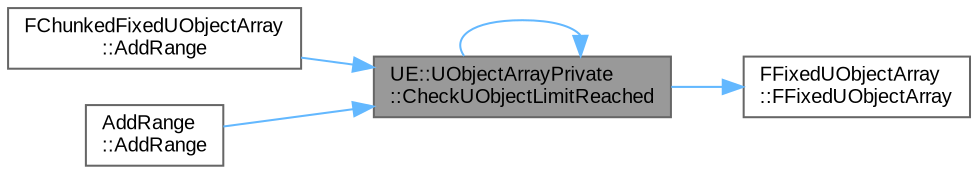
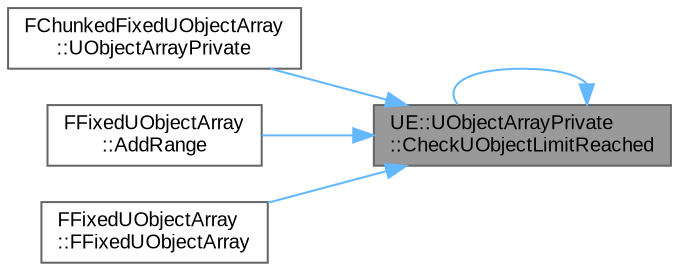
(155, 38) -> (155, 38)
(697, 87) -> (327, 187)
(155, 135) -> (155, 135)
